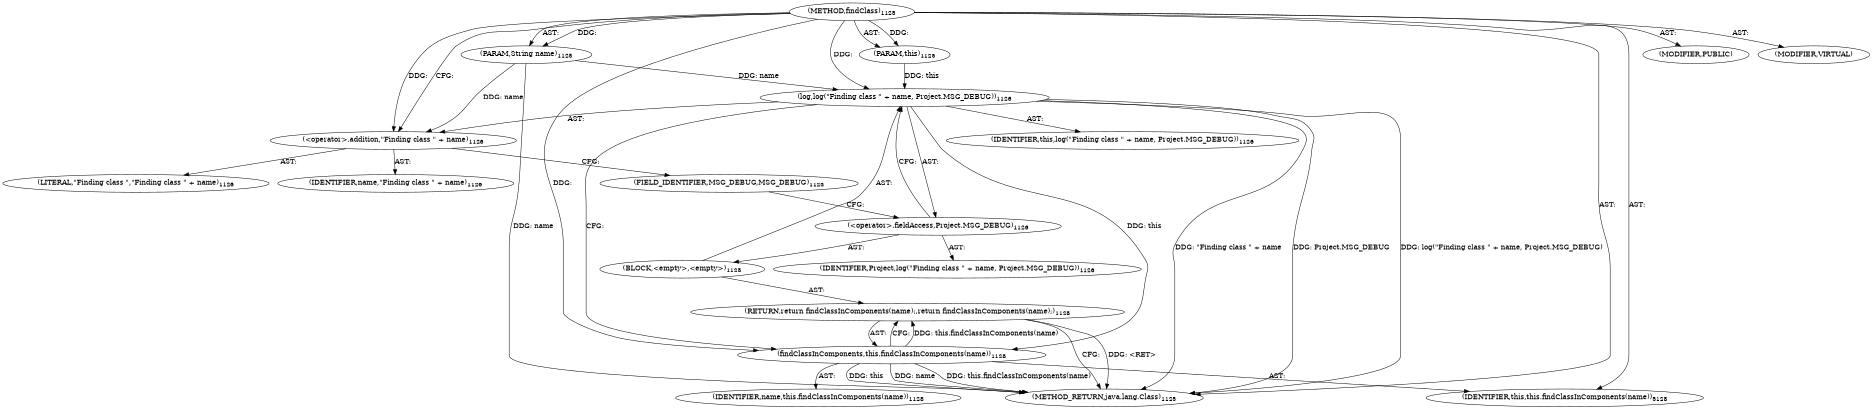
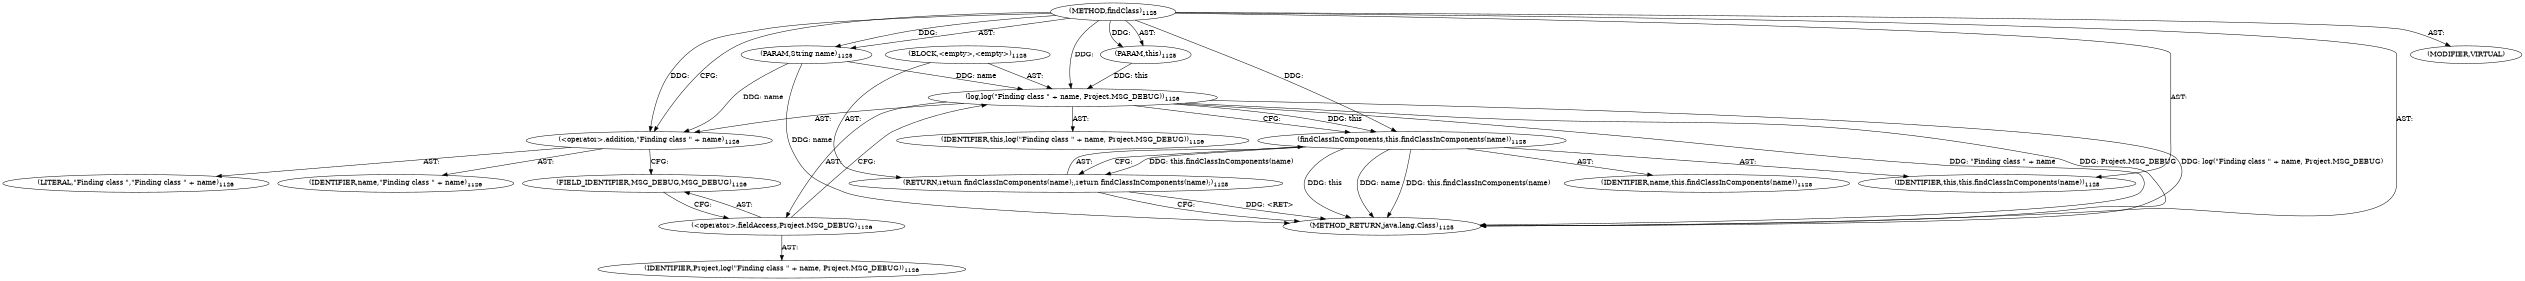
(1696, 55) -> none
(817, 183) -> (739, 183)
(819, 250) -> (726, 204)
(1660, 397) -> (2092, 183)
